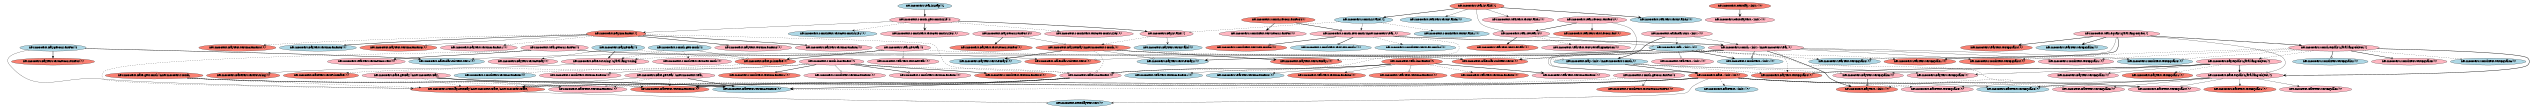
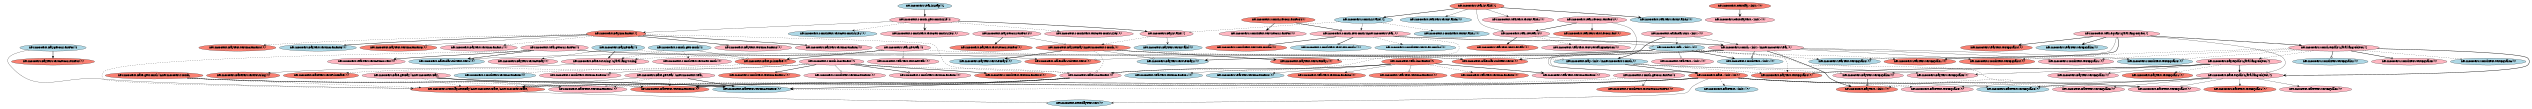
(252, 53) -> (502, 54)
